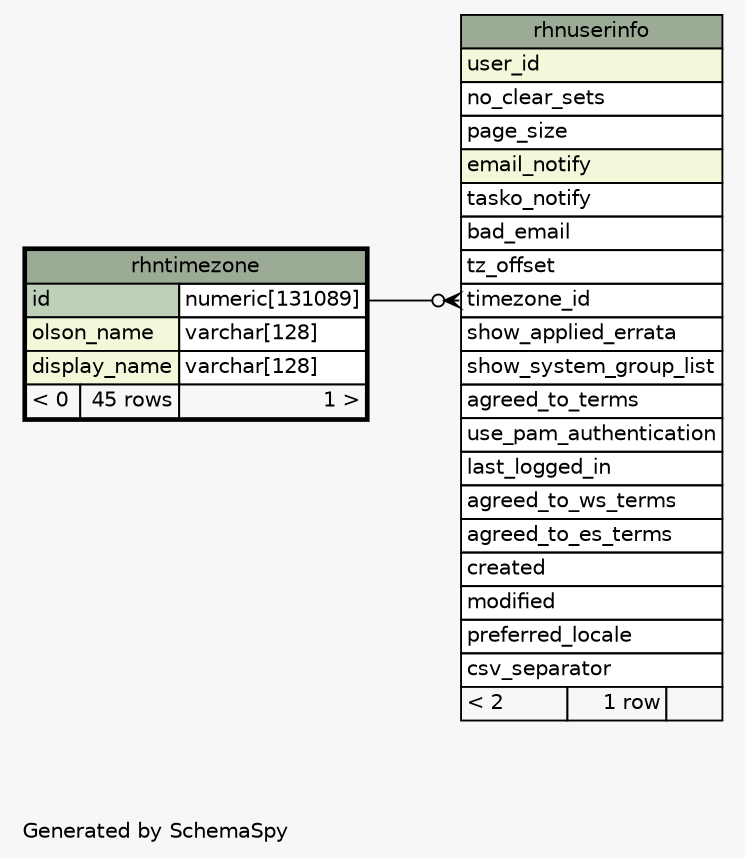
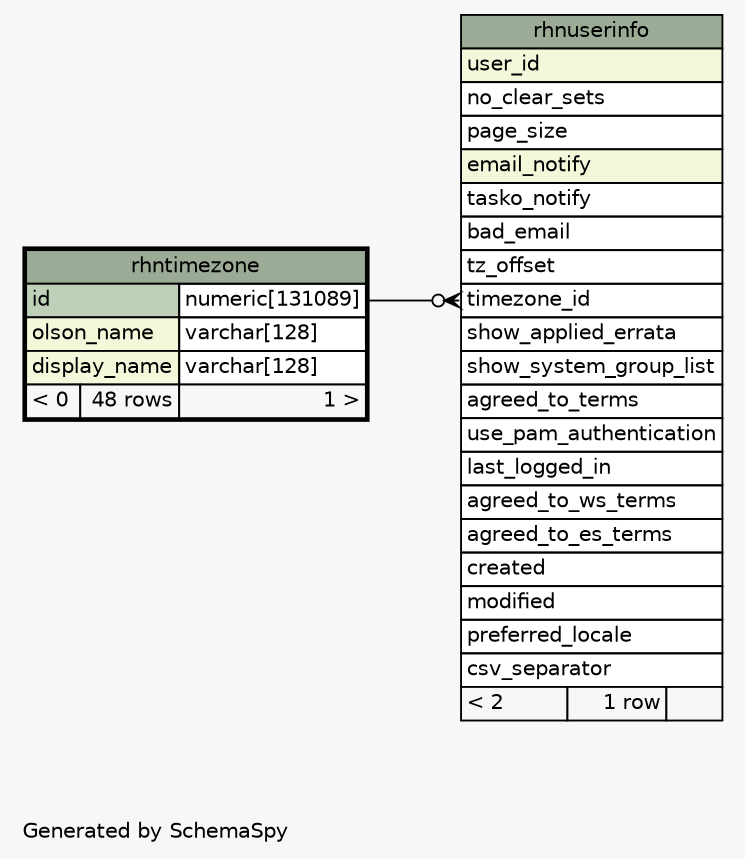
(133, 400) -> (133, 400)
